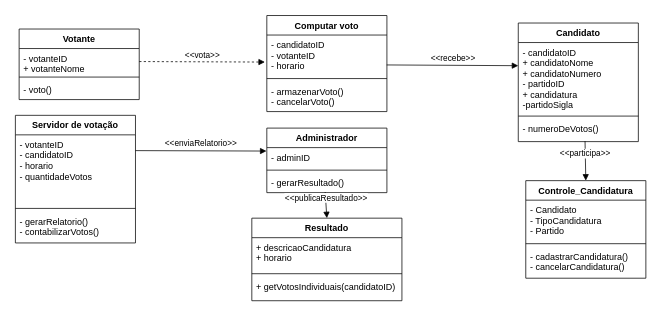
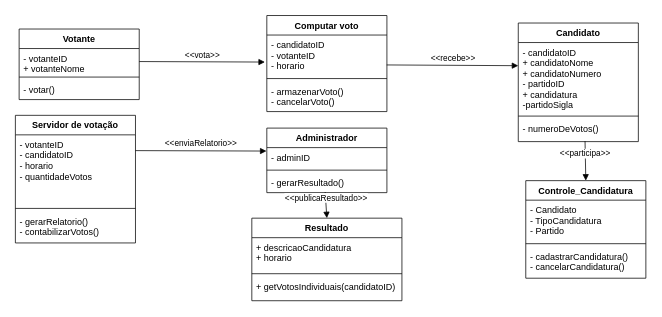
(198, 62) -> (198, 62)
(42, 90) -> (45, 90)
